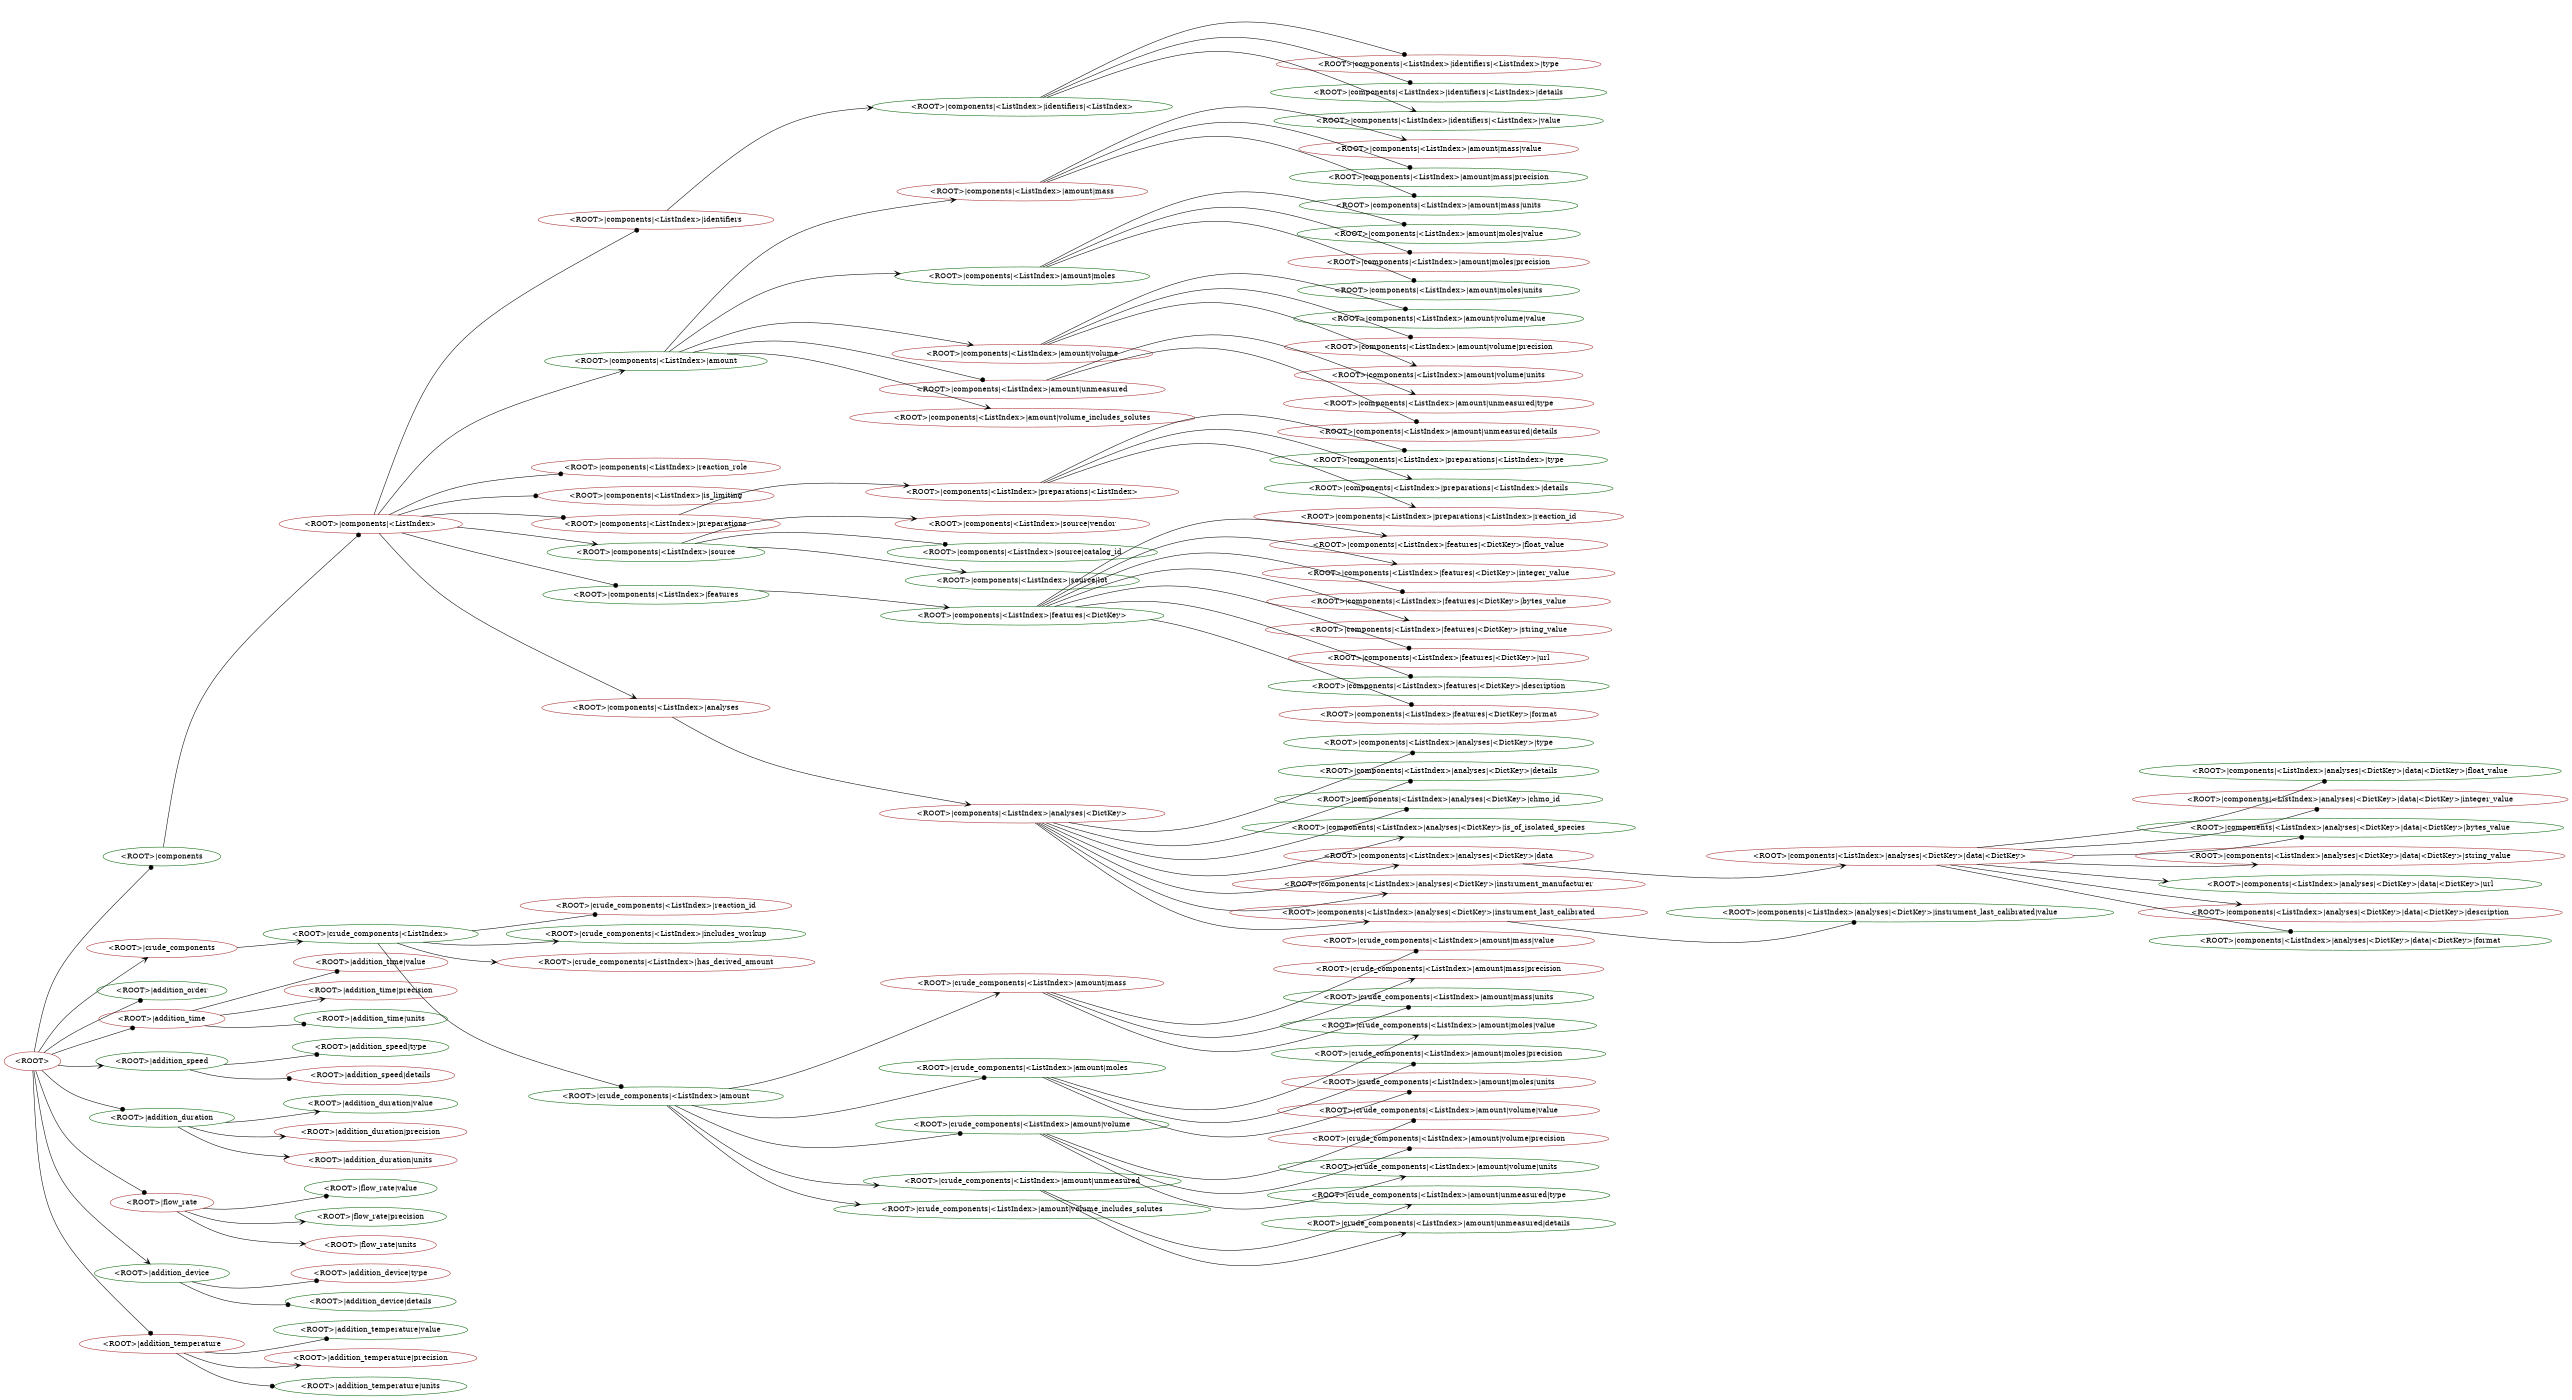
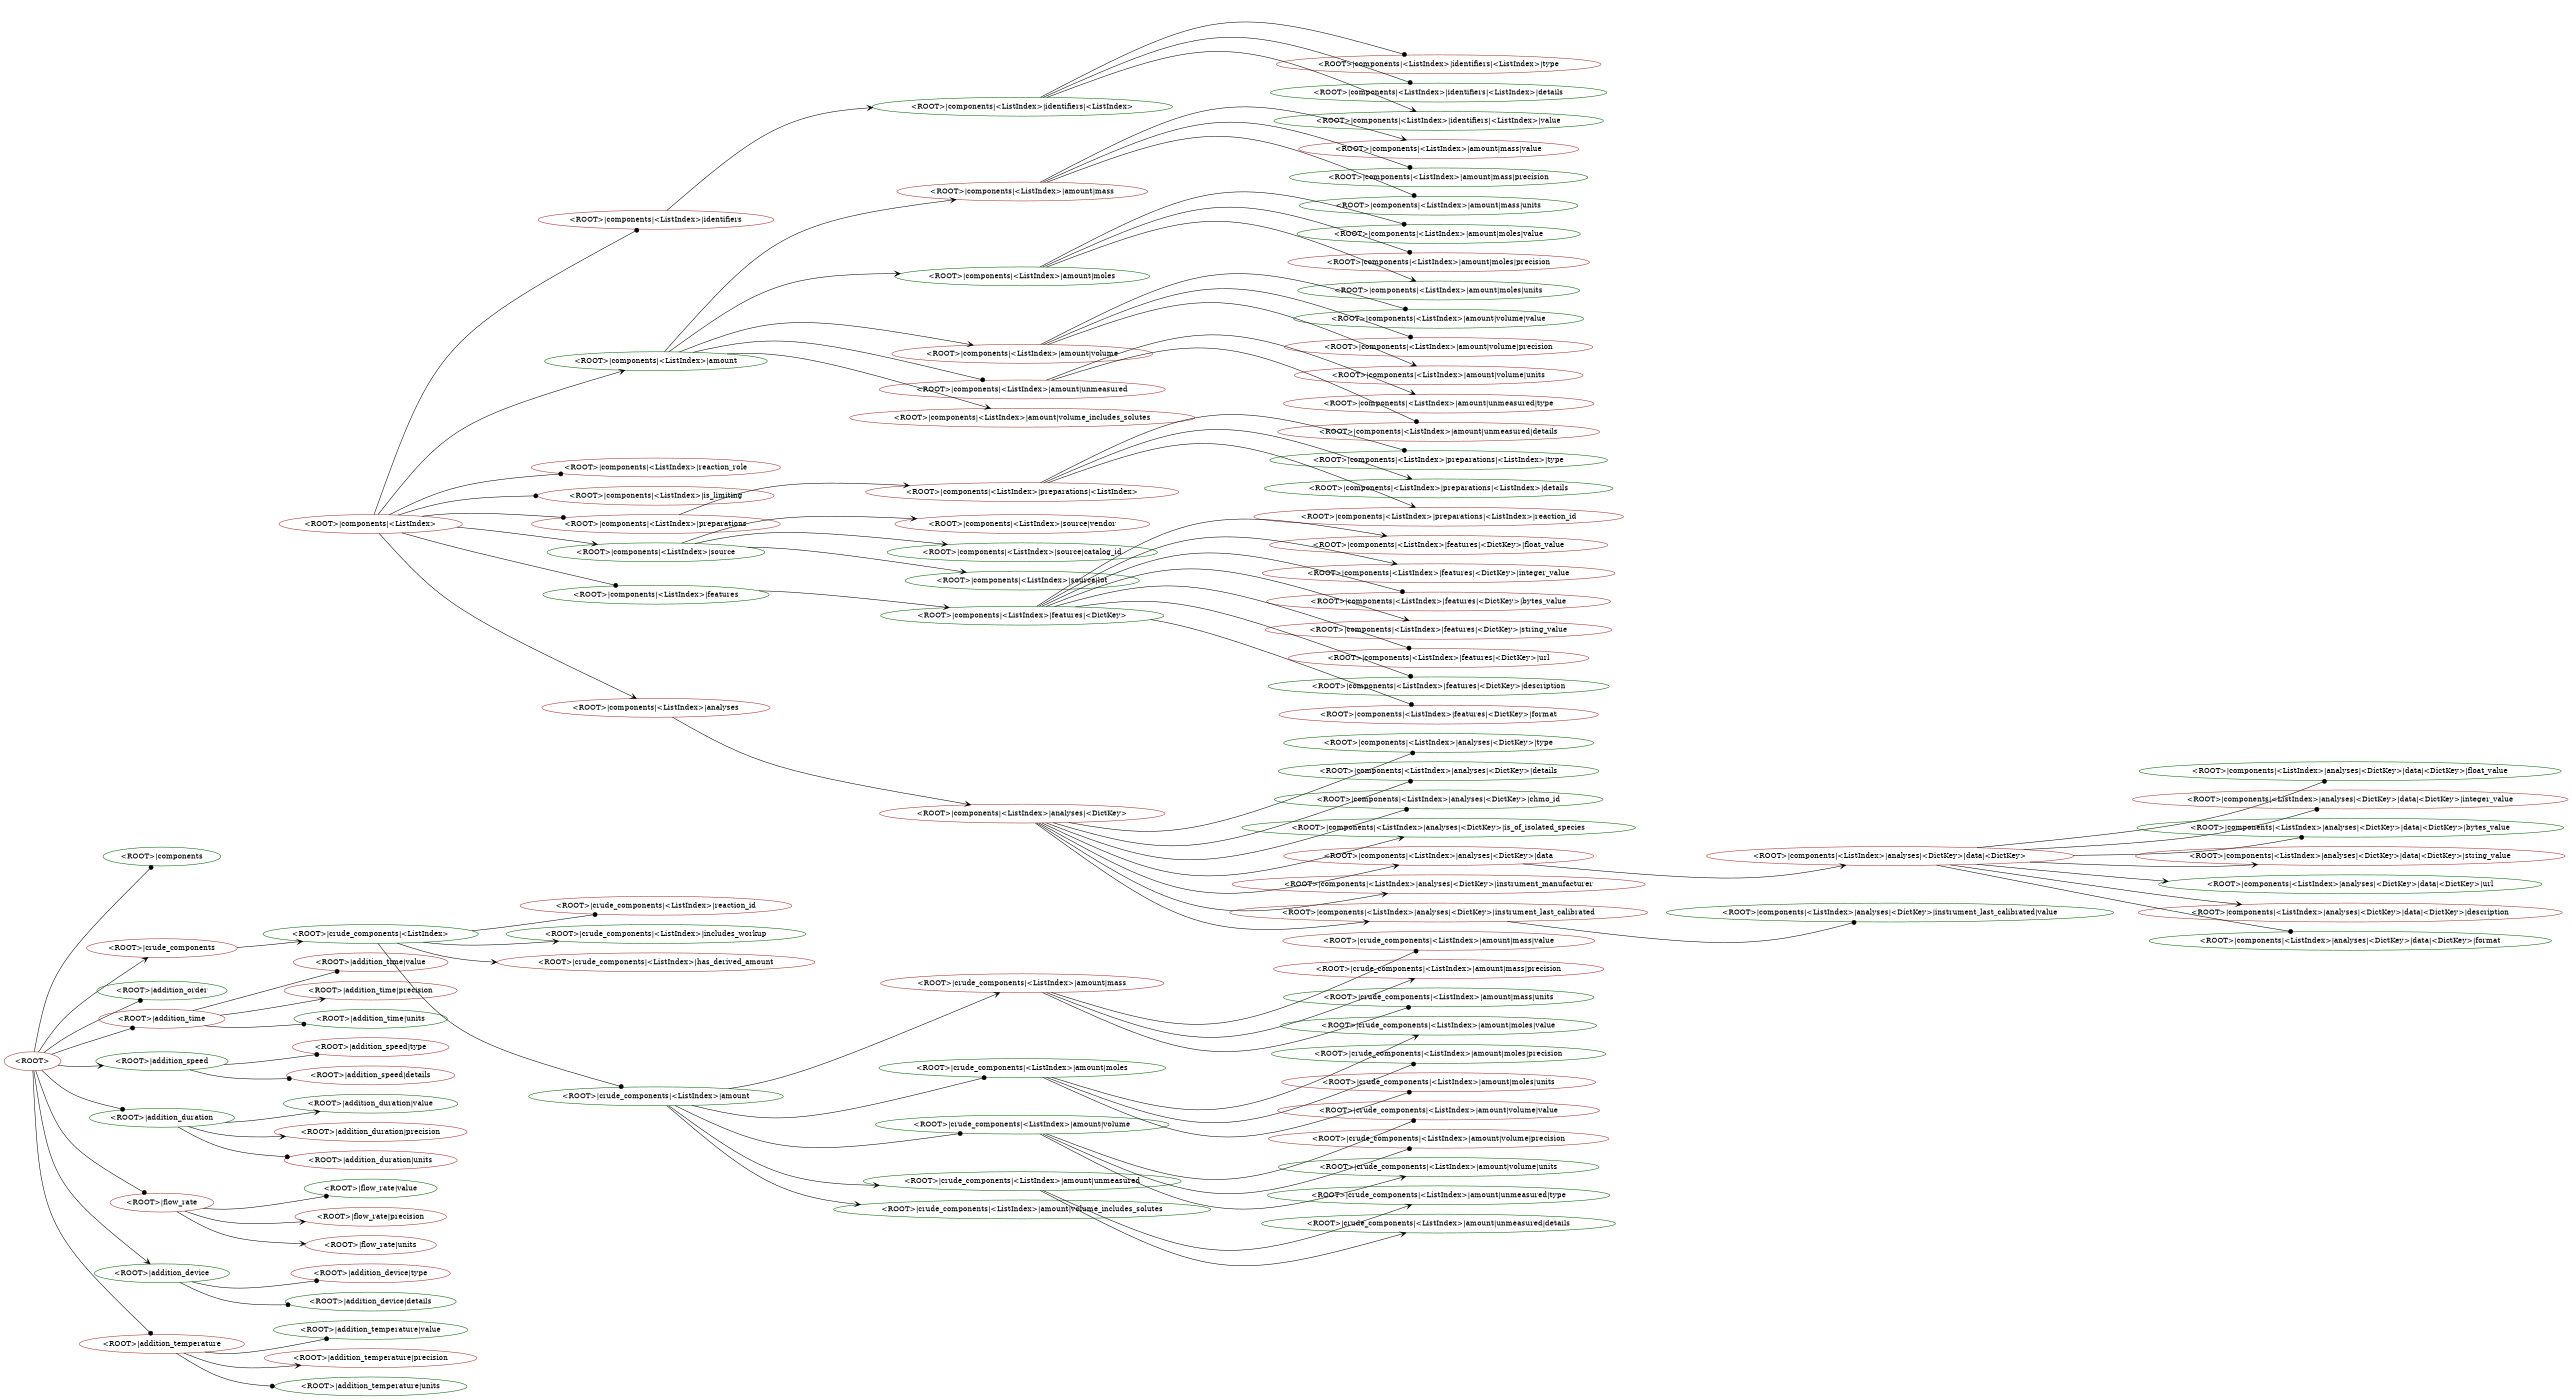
(1230, 222) -> (1230, 222)
(818, 533) -> (818, 533)
(222, 669) -> none
(371, 1047) -> (371, 1047)
(229, 1149) -> (229, 1149)
(371, 1217) -> (371, 1217)
